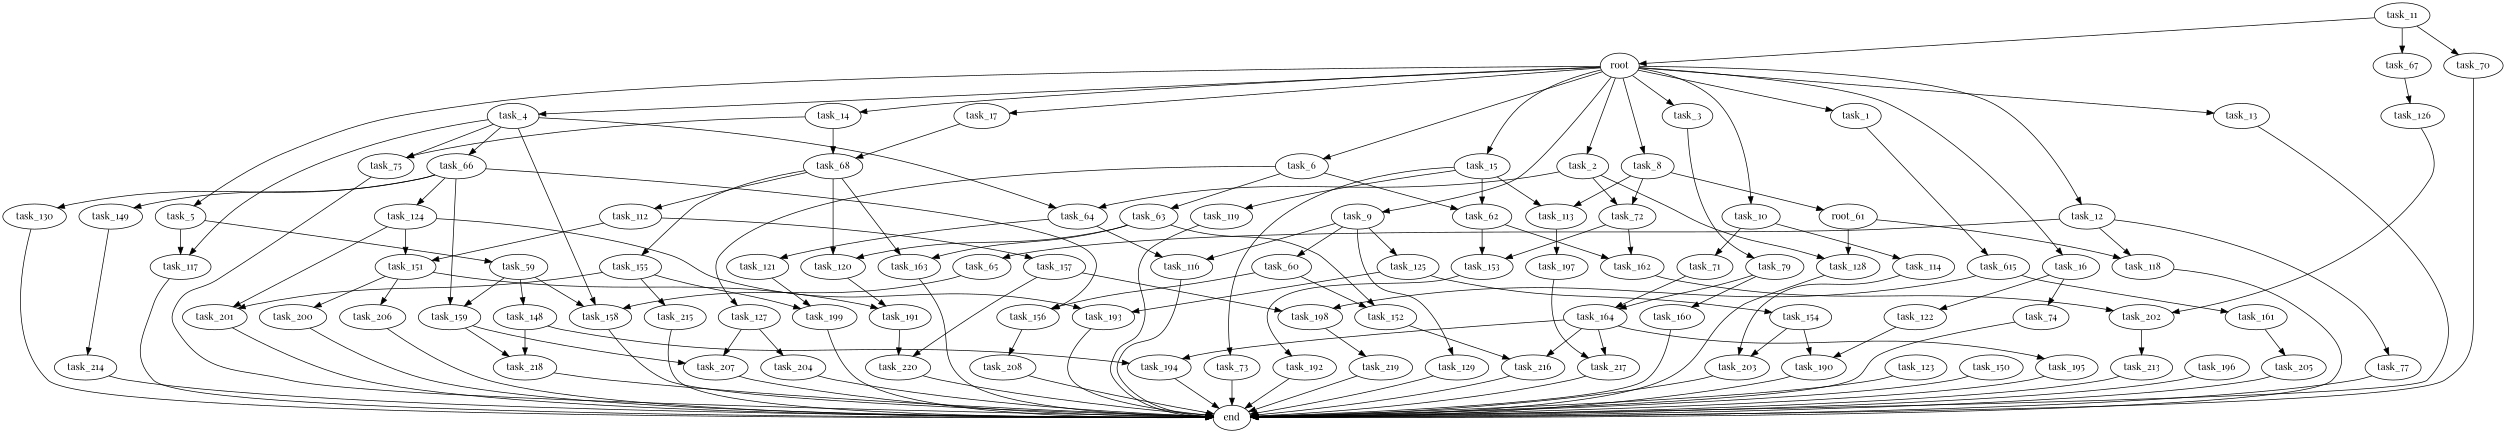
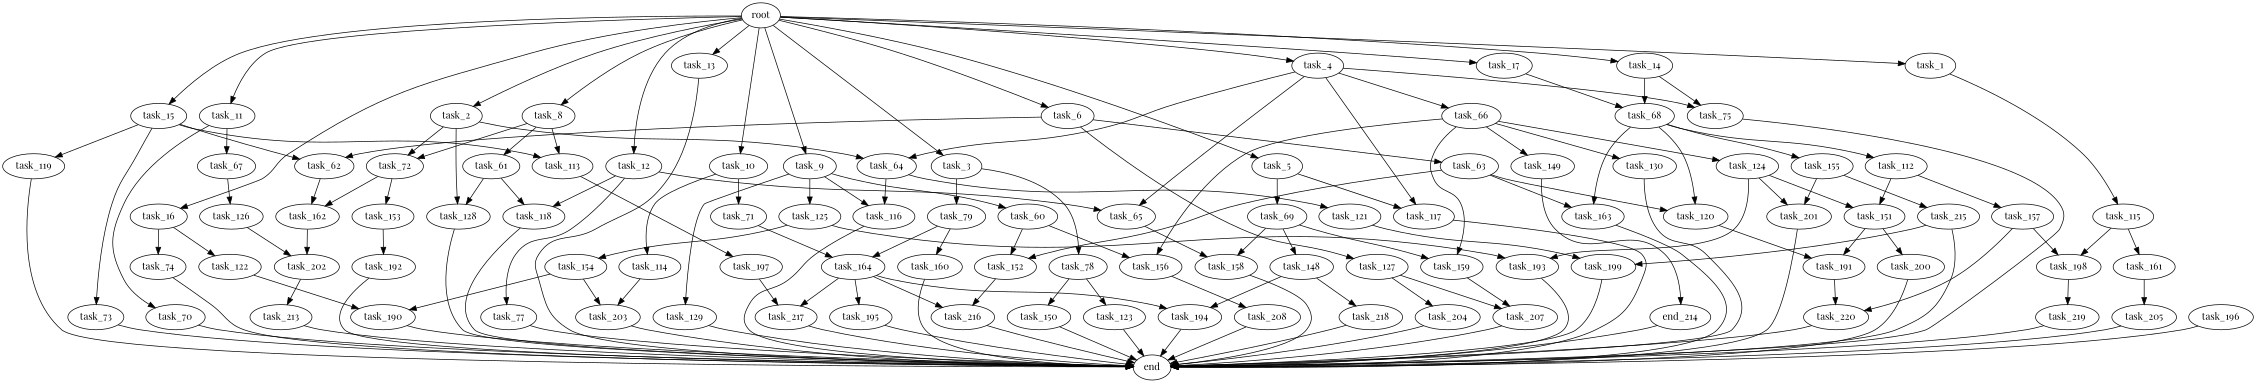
(2010, 41) -> (475, 27)
(555, 213) -> (1232, 132)
(1848, 217) -> (491, 166)
(1482, 238) -> none
(519, 267) -> (1277, 217)
none -> (1078, 267)
(1998, 267) -> (2123, 217)
(756, 297) -> (1778, 251)
(373, 317) -> none
(484, 340) -> none
(86, 367) -> (1680, 317)
